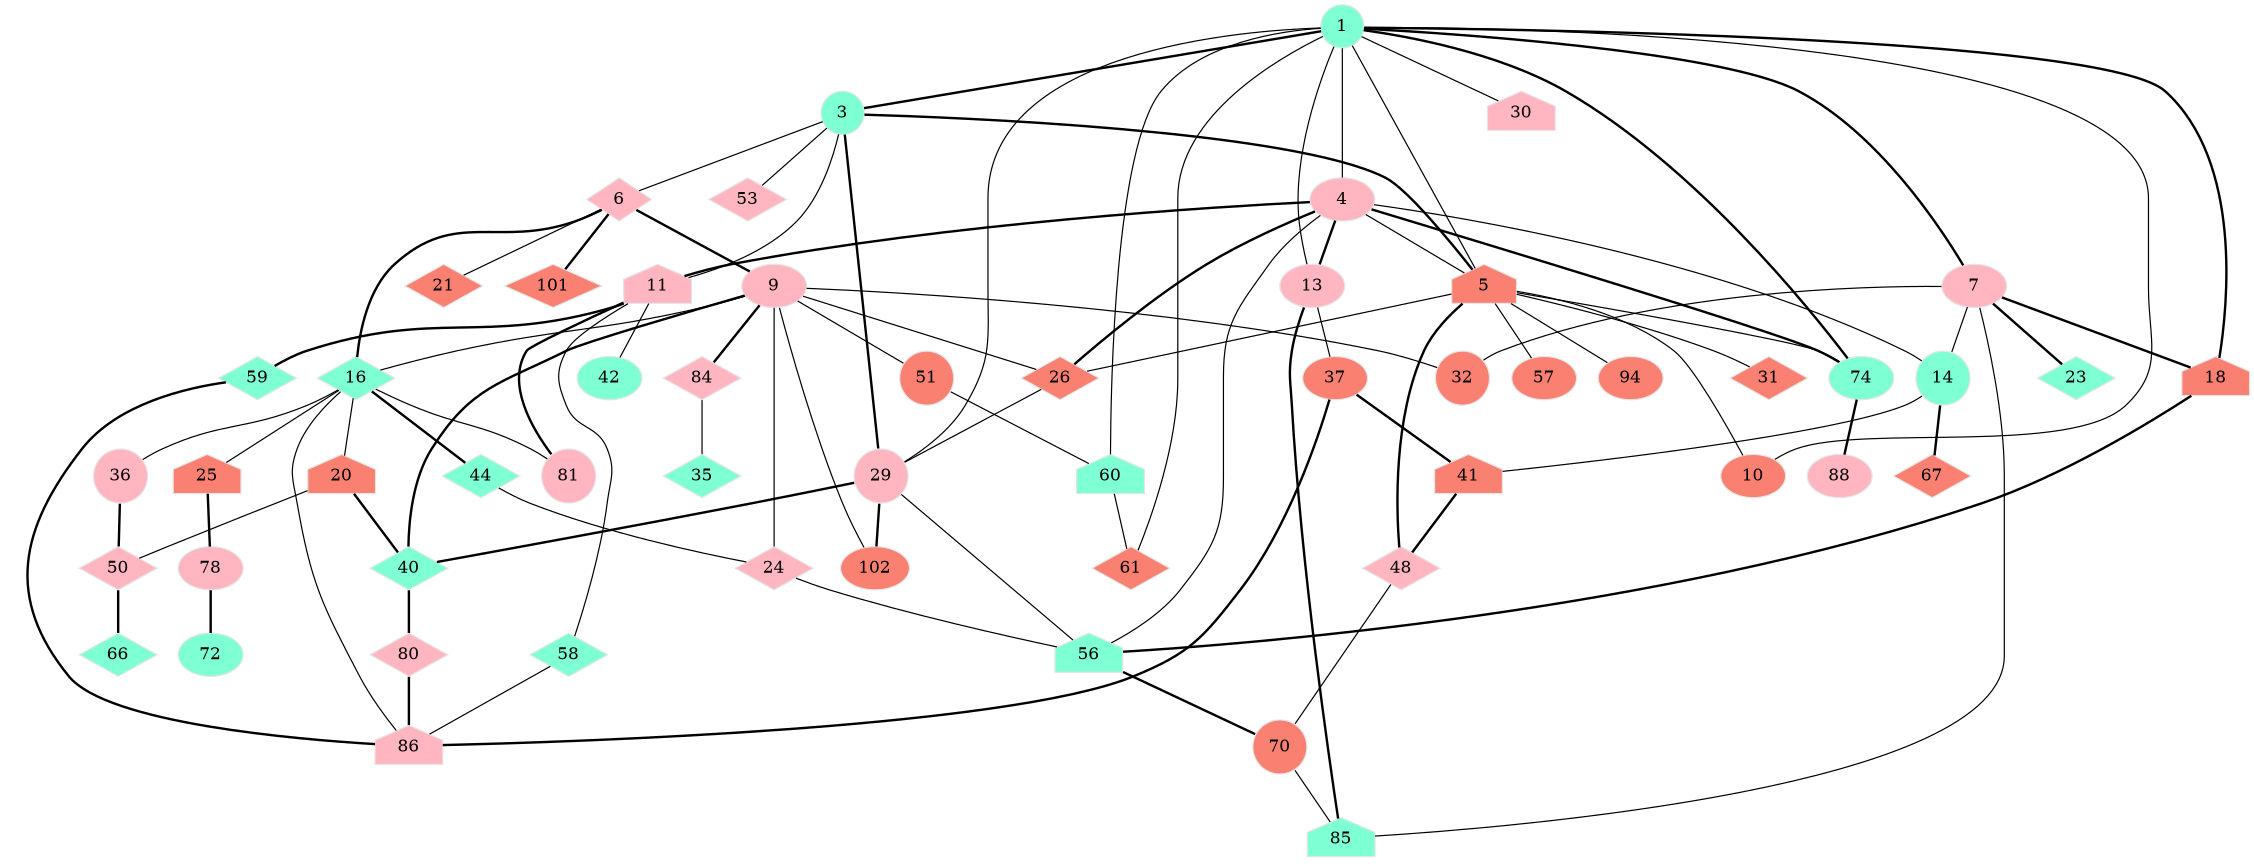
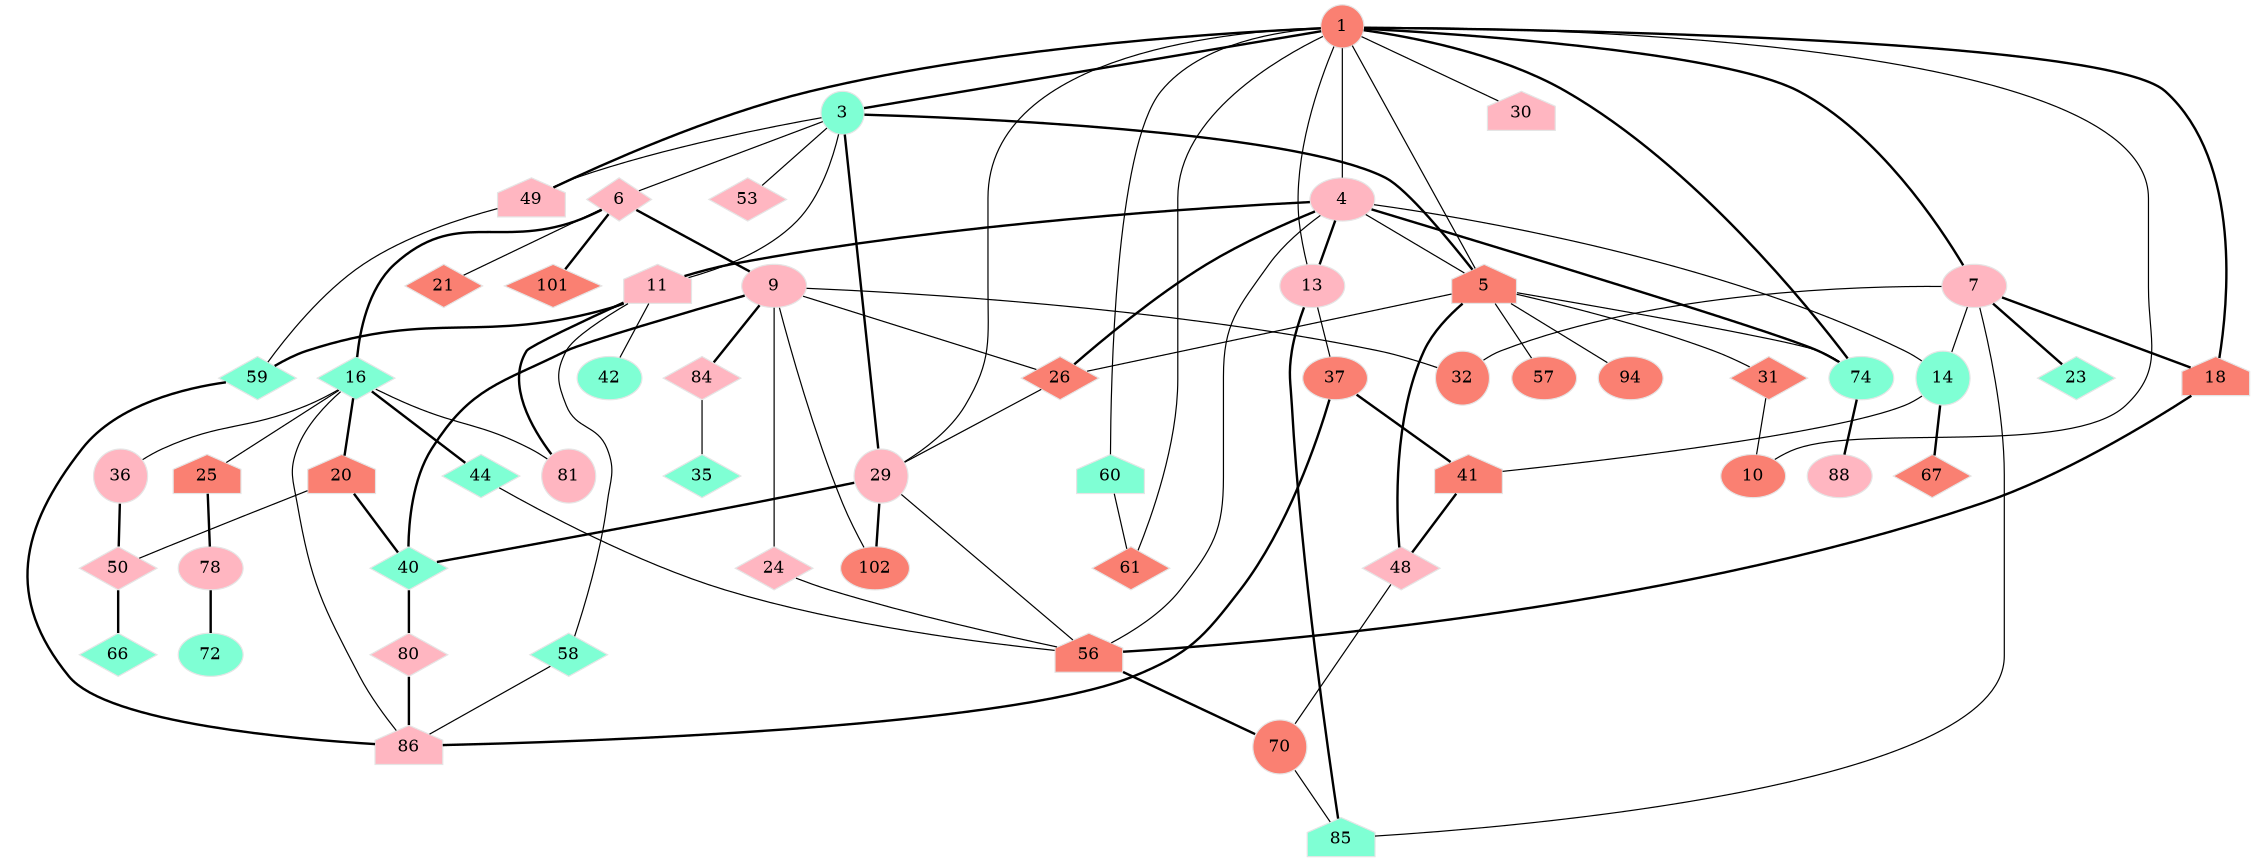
(1342, 26) -> (1342, 26)
none -> (531, 199)
(535, 336) -> none
(1662, 343) -> (1761, 426)
(927, 378) -> none
(349, 427) -> (349, 427)
(633, 536) -> (767, 602)
(1089, 655) -> (1089, 655)
